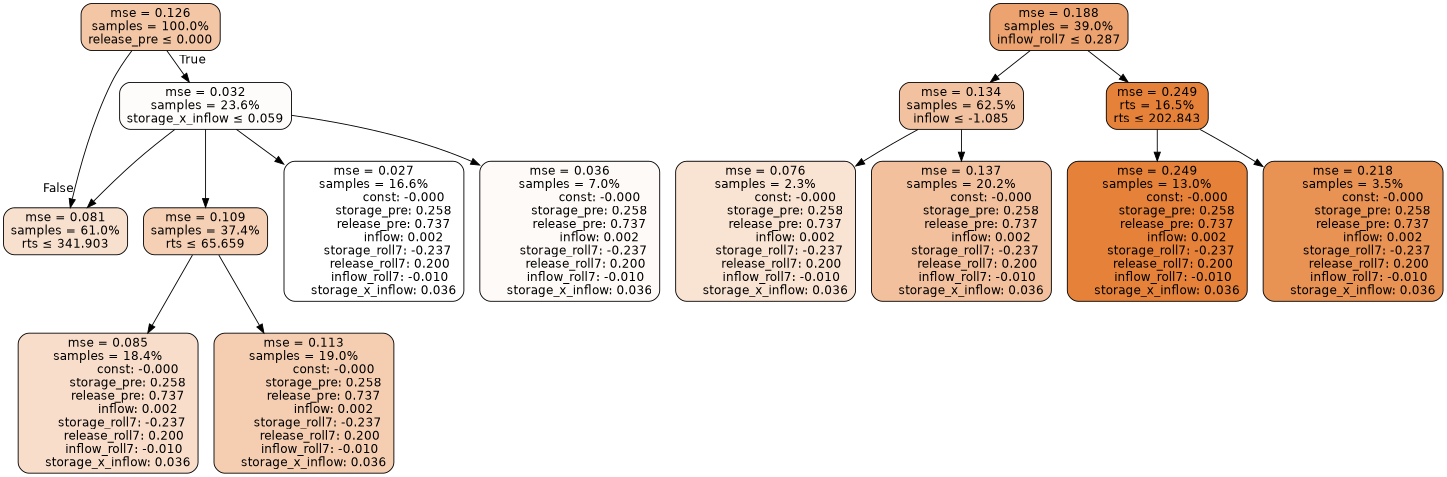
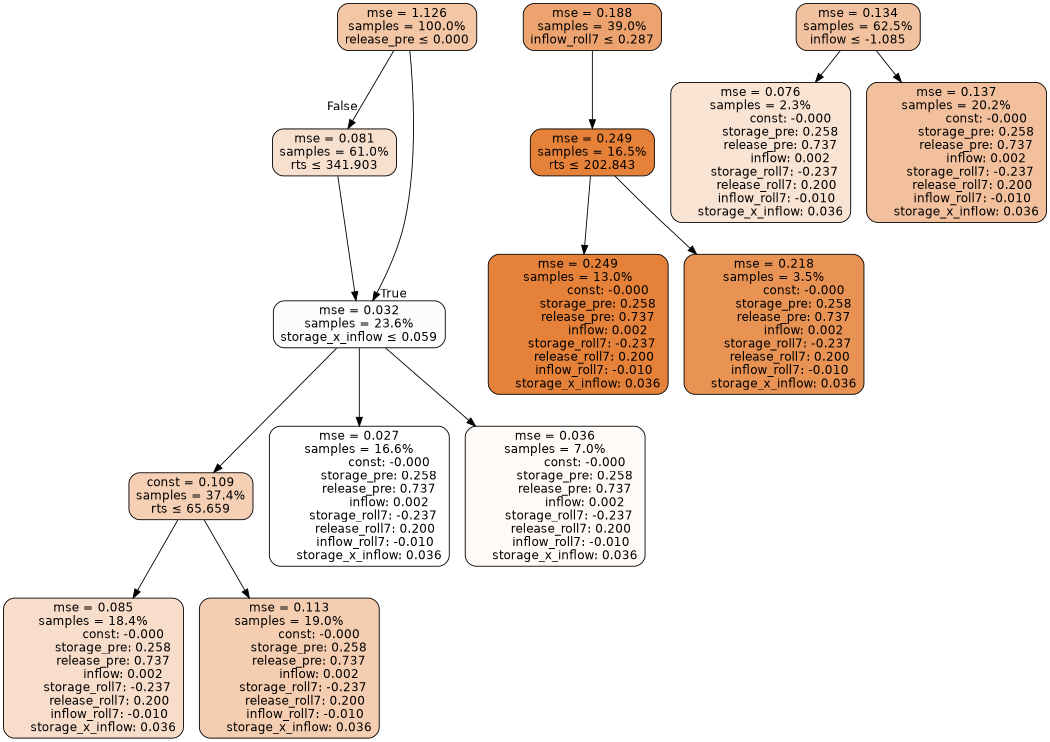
(151, 27) -> (407, 27)
(1014, 64) -> none
(1157, 106) -> (592, 152)
(133, 164) -> (346, 234)
(206, 231) -> (191, 496)
